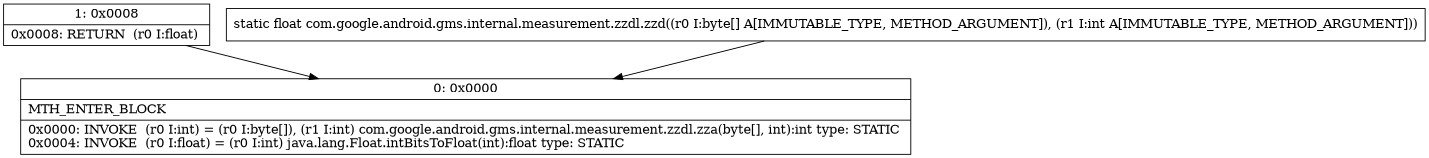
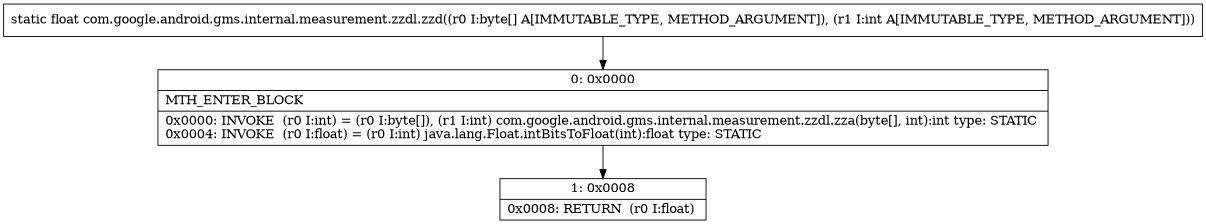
(248, 61) -> (603, 158)
